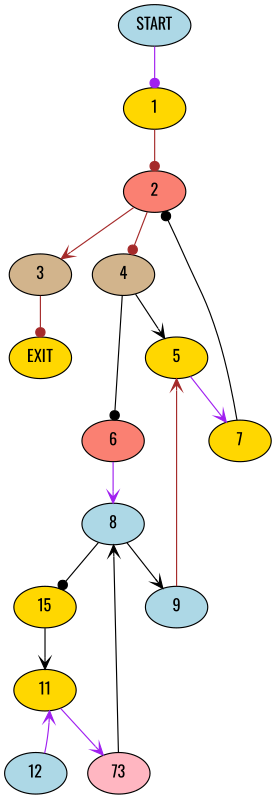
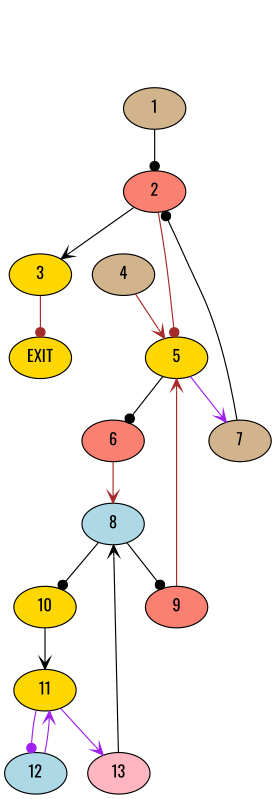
(155, 25) -> none
(155, 108) -> (155, 108)
(155, 146) -> (155, 146)
(141, 229) -> (167, 270)
(102, 230) -> (102, 230)
(40, 275) -> (40, 275)
(147, 311) -> (147, 311)
(119, 353) -> (148, 396)
(240, 441) -> (240, 441)
(113, 477) -> (113, 477)
(142, 562) -> (142, 562)
(45, 607) -> (45, 607)
(177, 607) -> (177, 607)
none -> (33, 727)
(119, 773) -> (119, 773)
